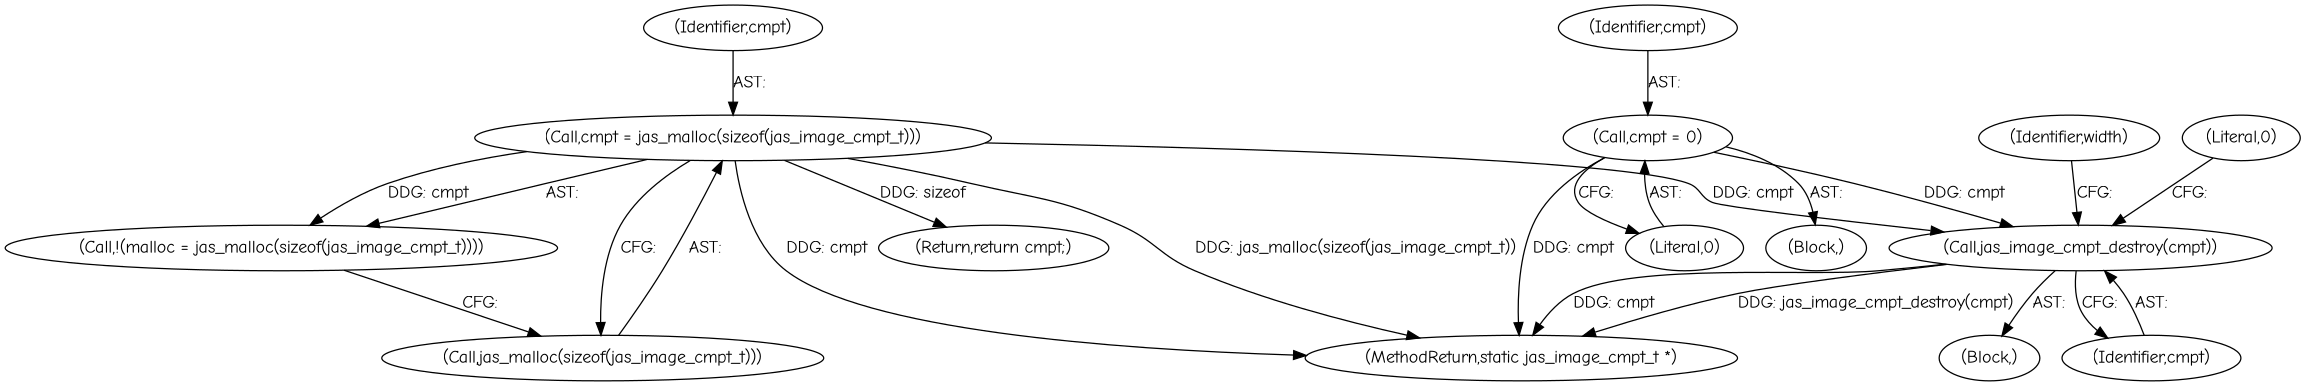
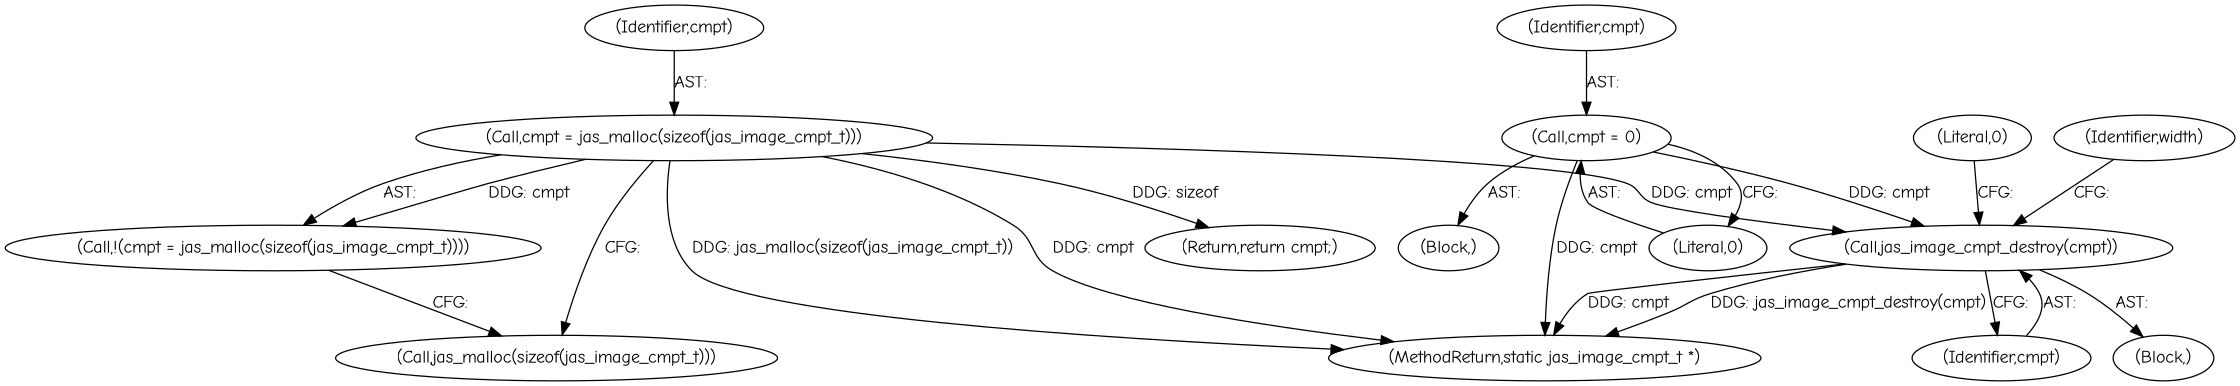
(281, 248) -> (273, 248)
(671, 256) -> none
